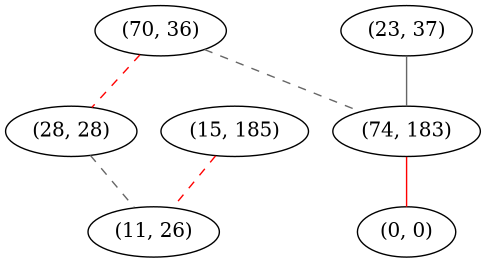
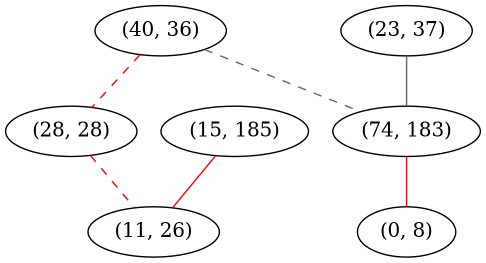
(161, 31) -> (161, 31)
(112, 181) -> (112, 181)
(194, 182) -> (194, 182)
(407, 232) -> (407, 232)
